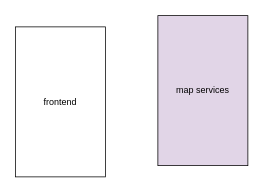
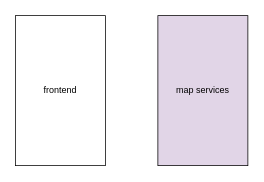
(60, 102) -> (60, 90)
